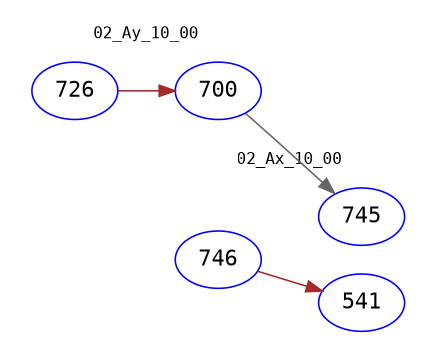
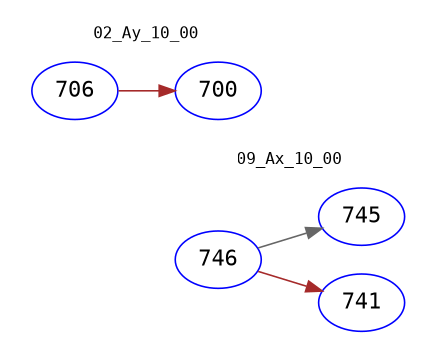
(75, 91) -> (75, 91)
(292, 155) -> (282, 240)
(290, 160) -> (290, 160)
(362, 303) -> (362, 303)
